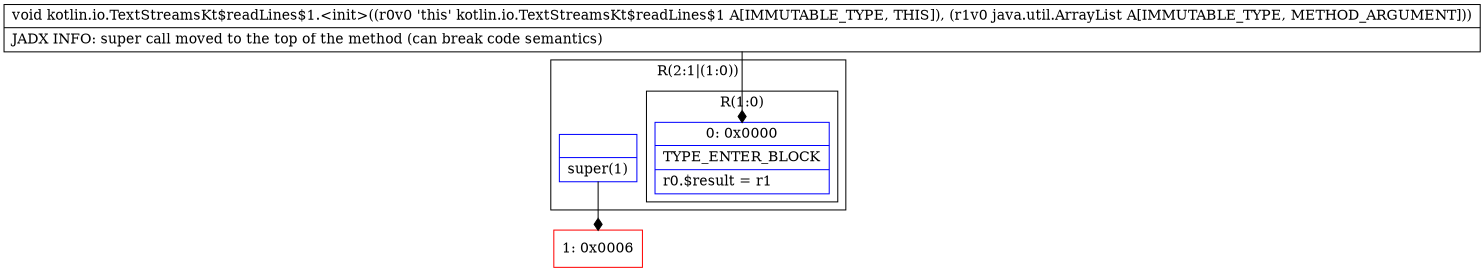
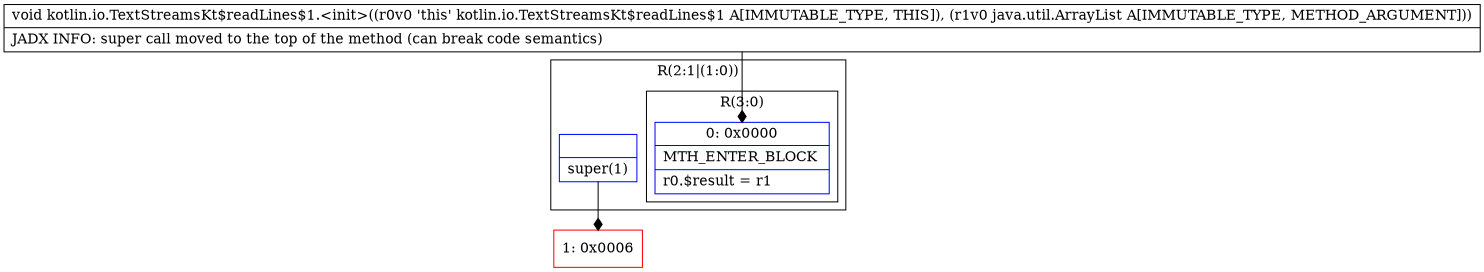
(742, 103) -> (742, 103)
(742, 157) -> (741, 157)
